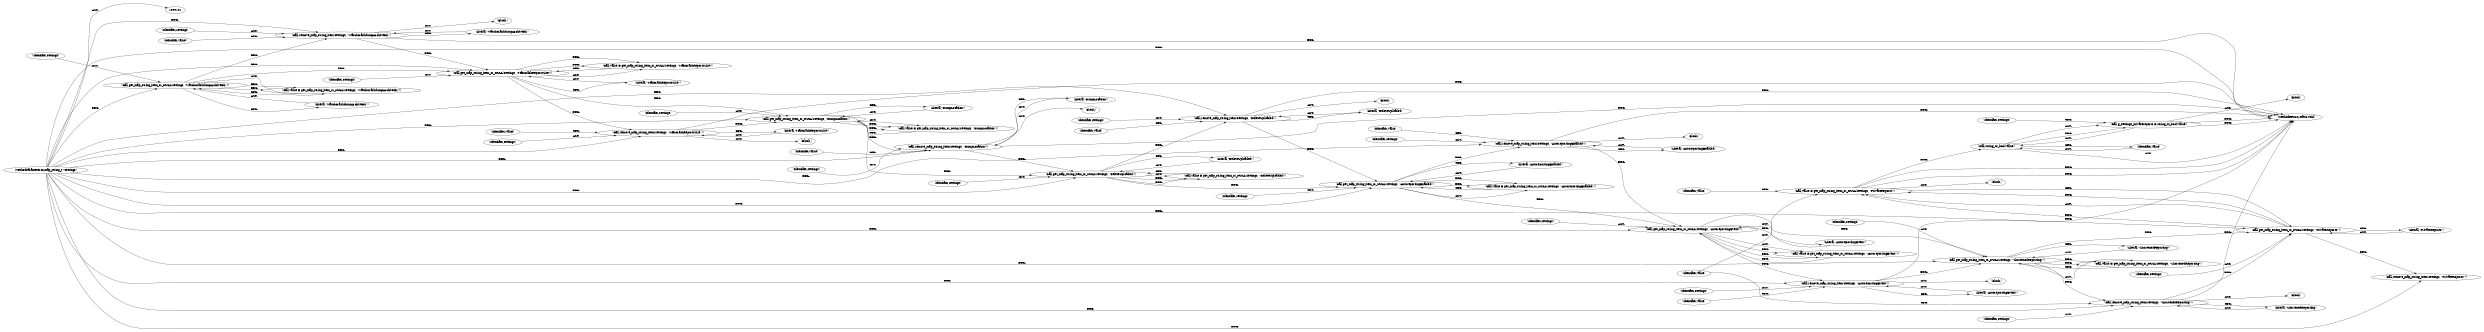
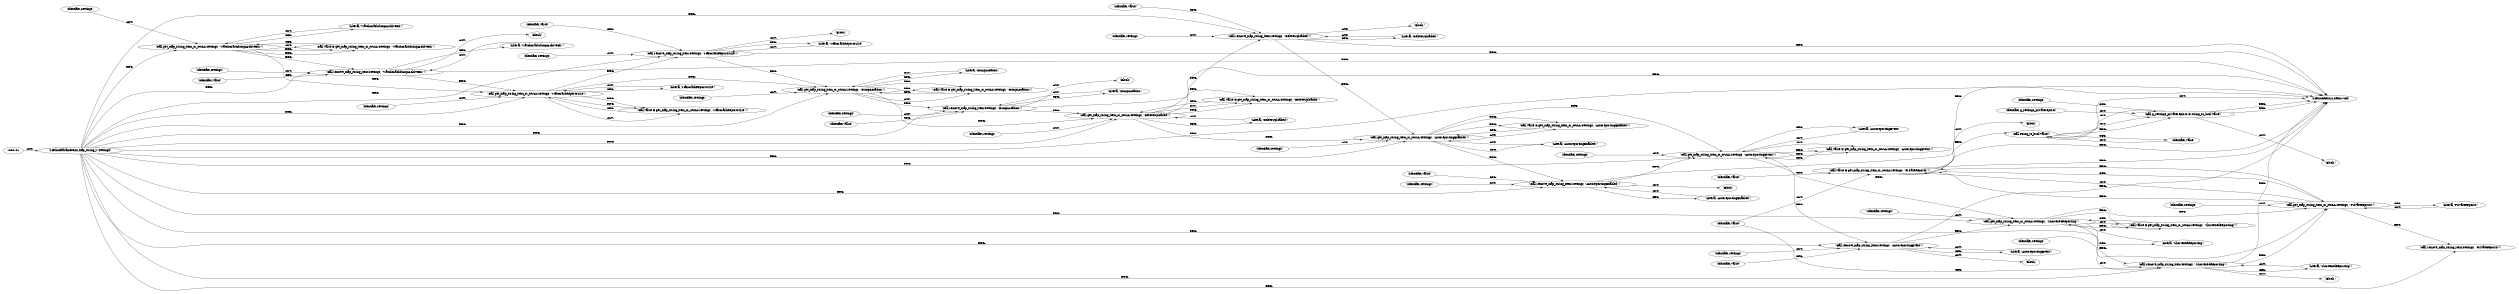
(89, 51) -> (30, 151)
none -> (2031, 111)
